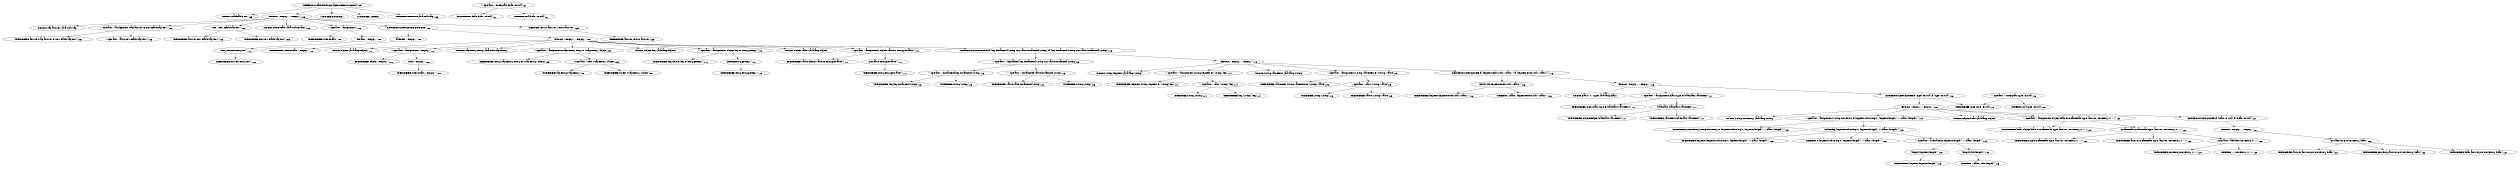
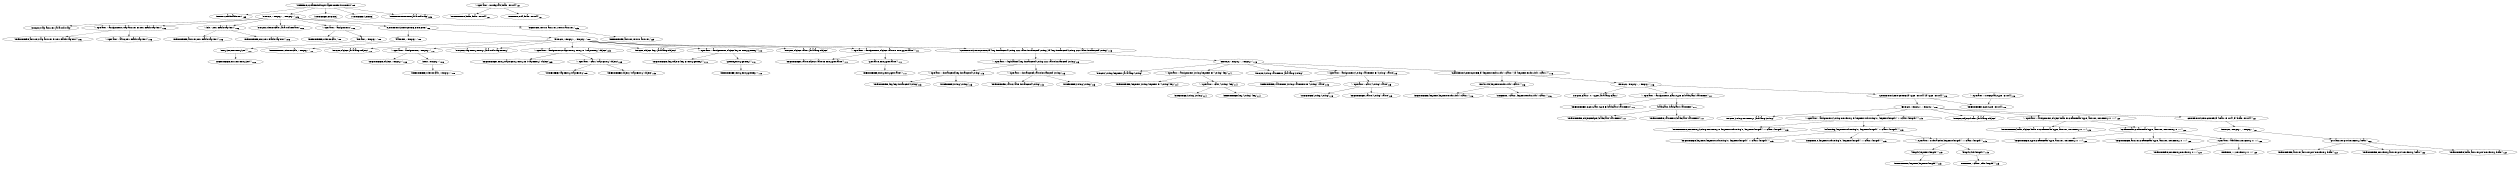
(2028, 107) -> none
